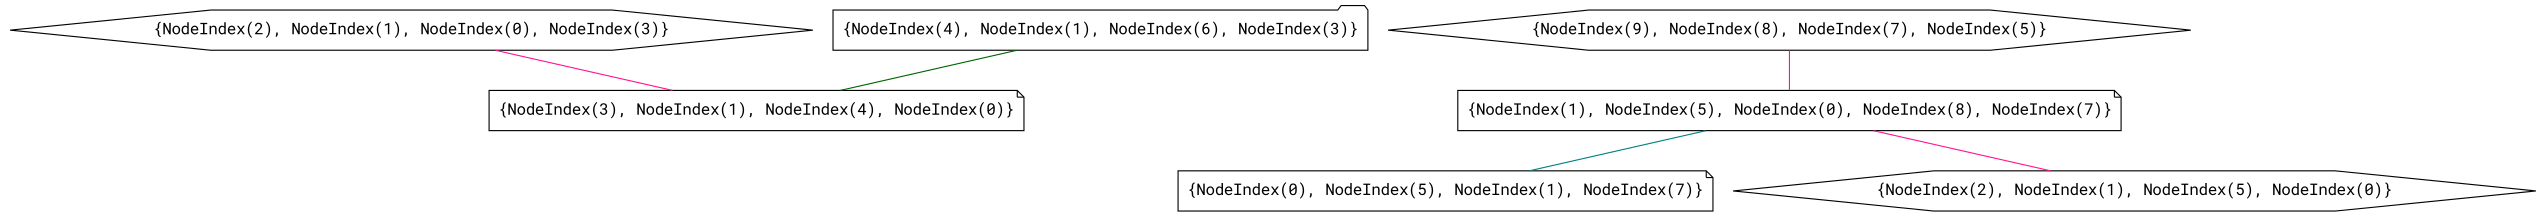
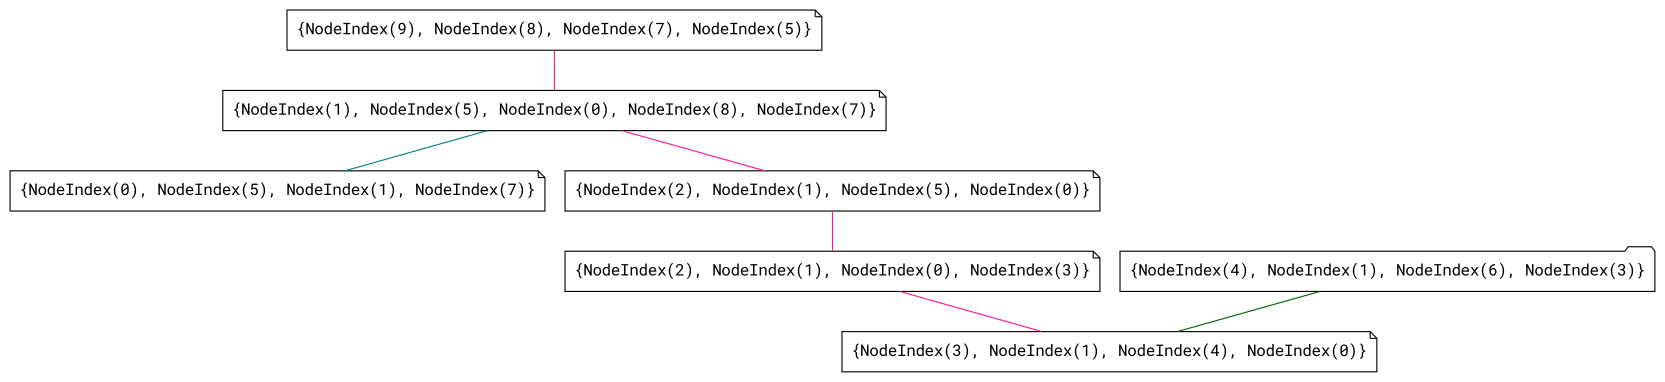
(411, 30) -> (832, 271)
(1789, 30) -> (554, 30)
(2135, 191) -> (832, 191)
none -> (832, 231)
